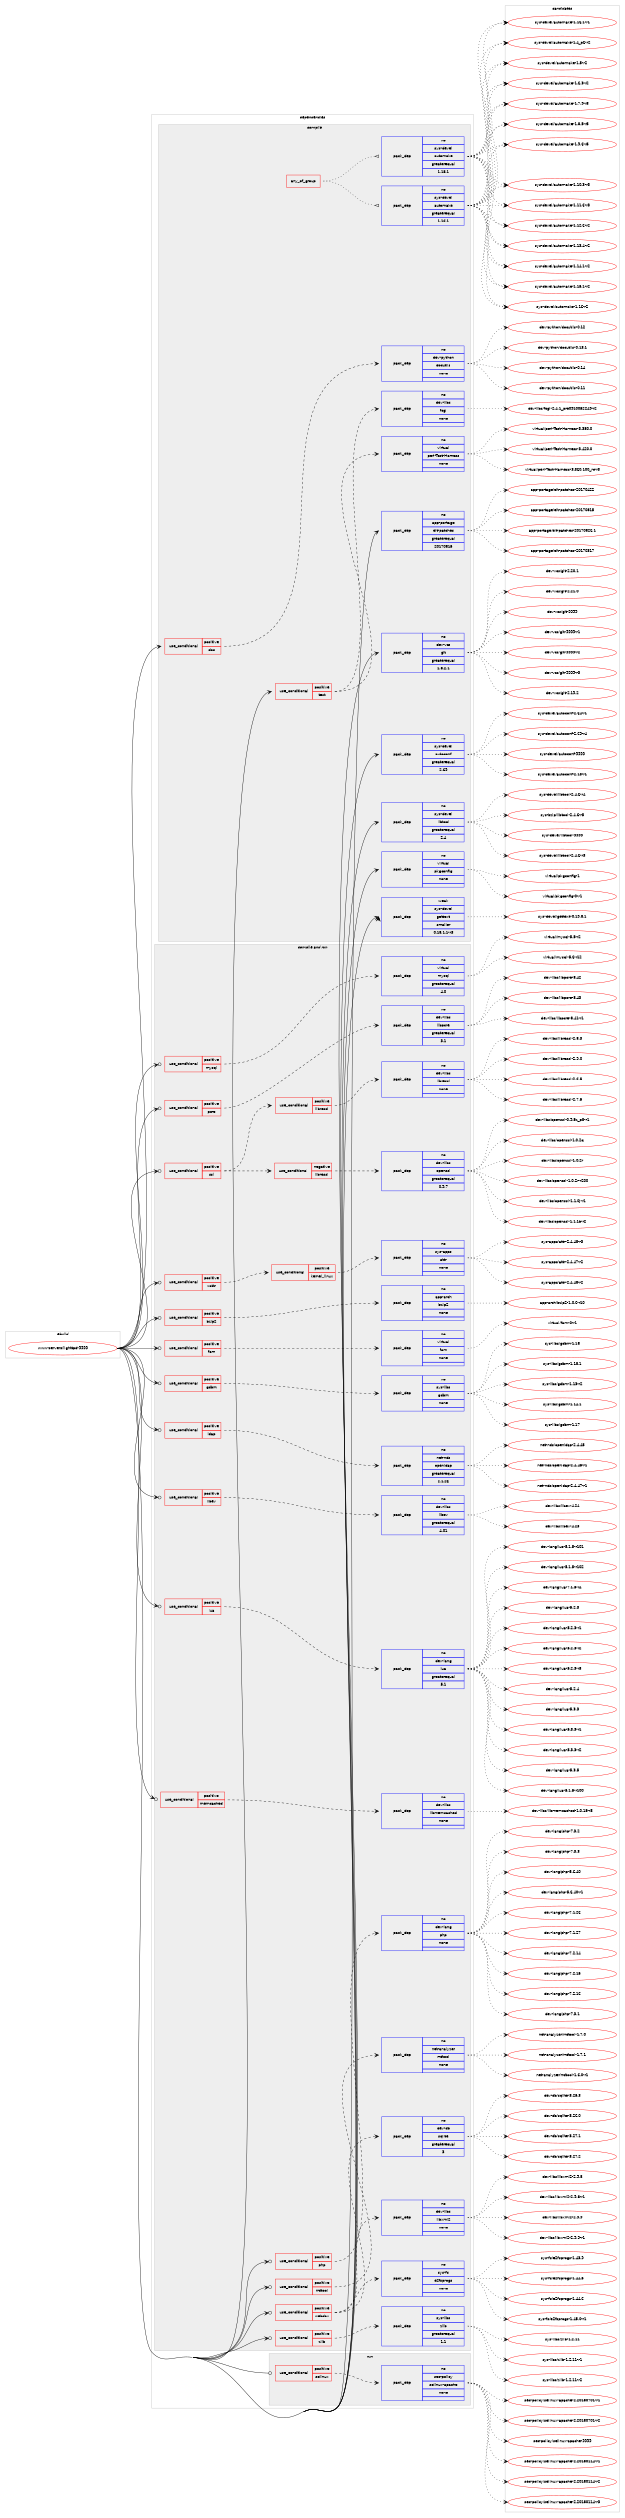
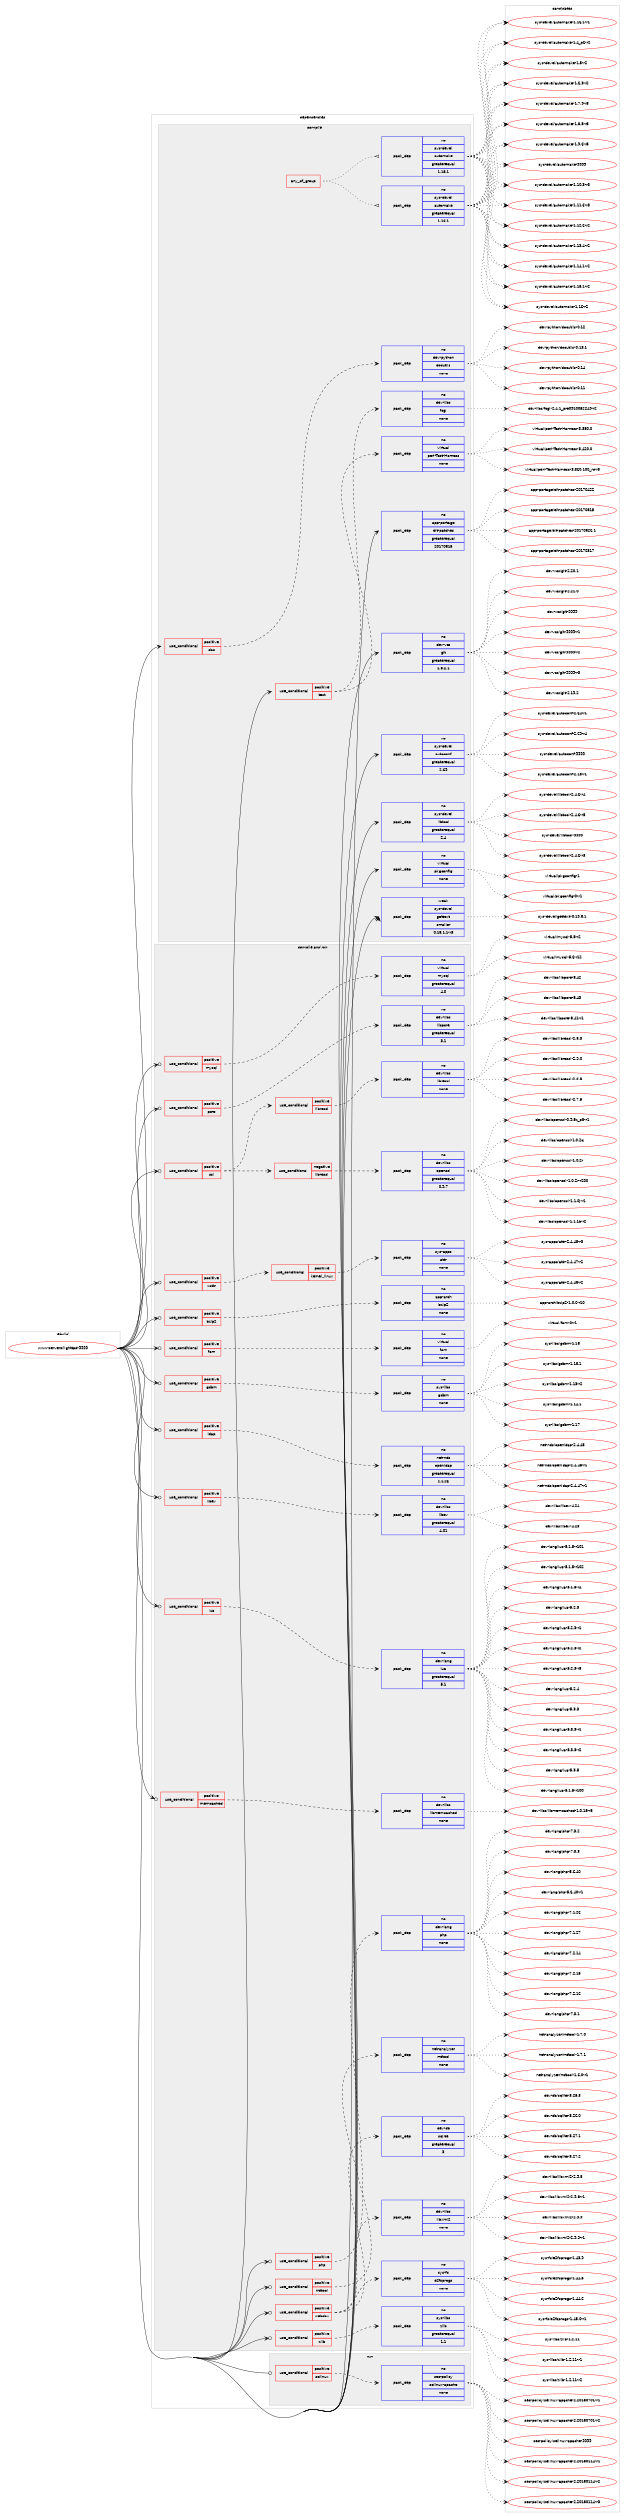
none -> (562, 165)
(562, 815) -> (562, 815)
(562, 1588) -> (562, 1588)
